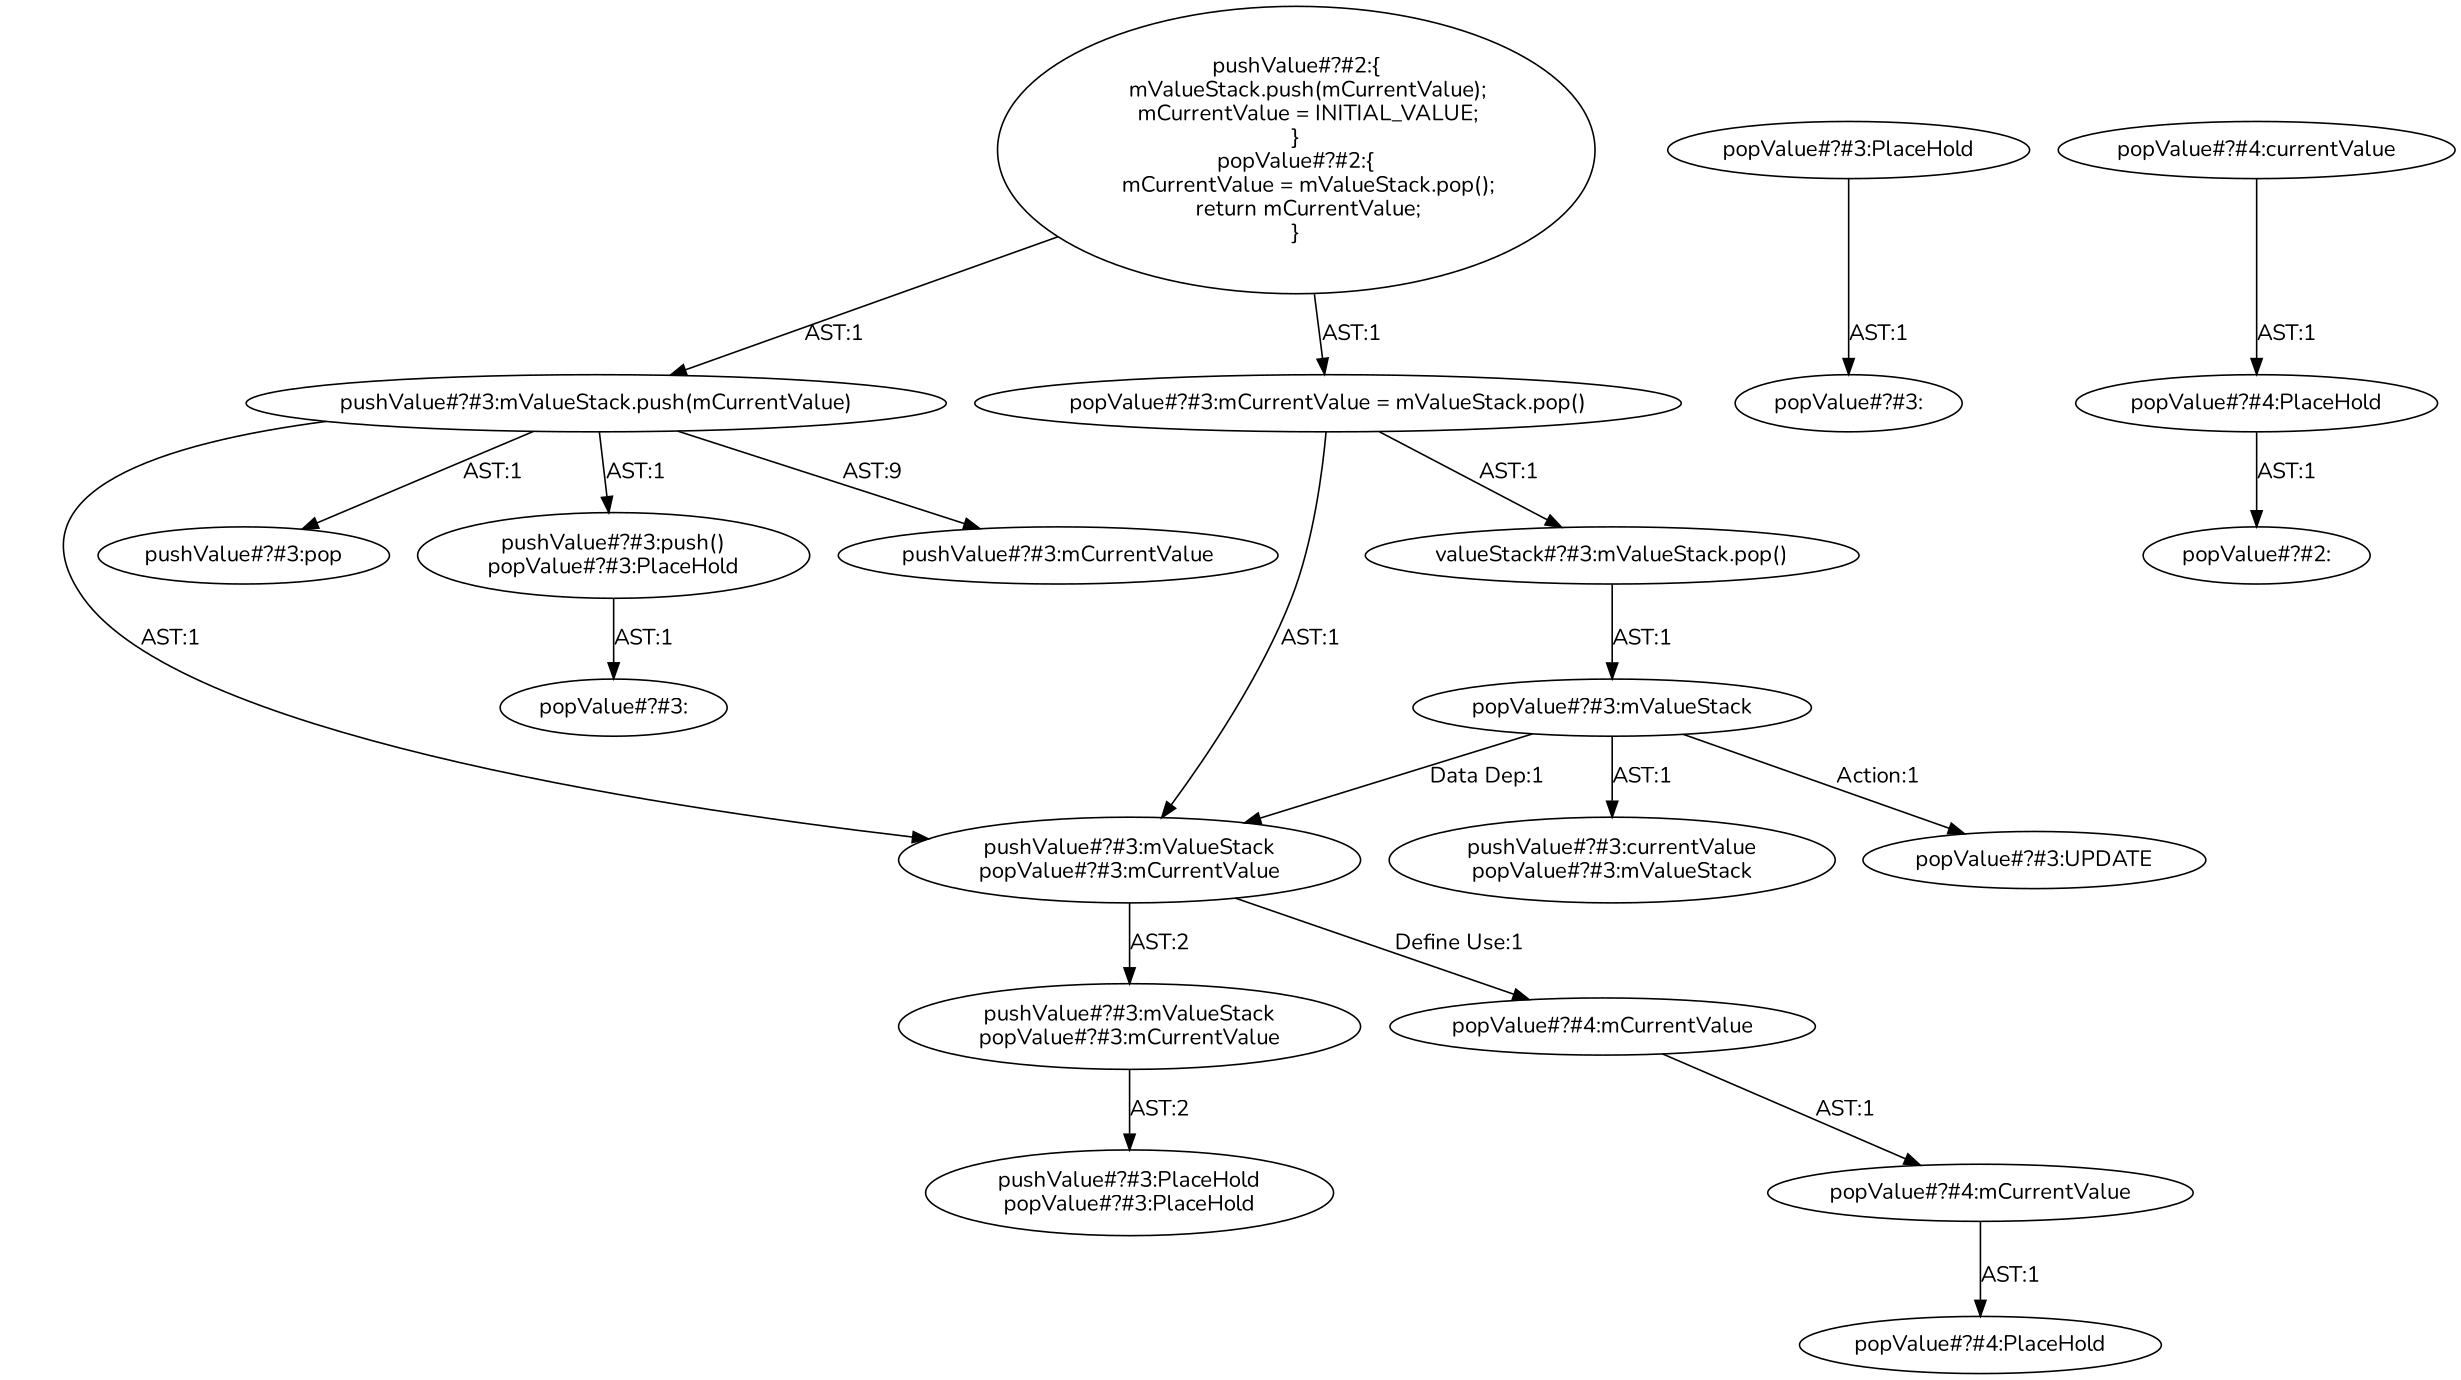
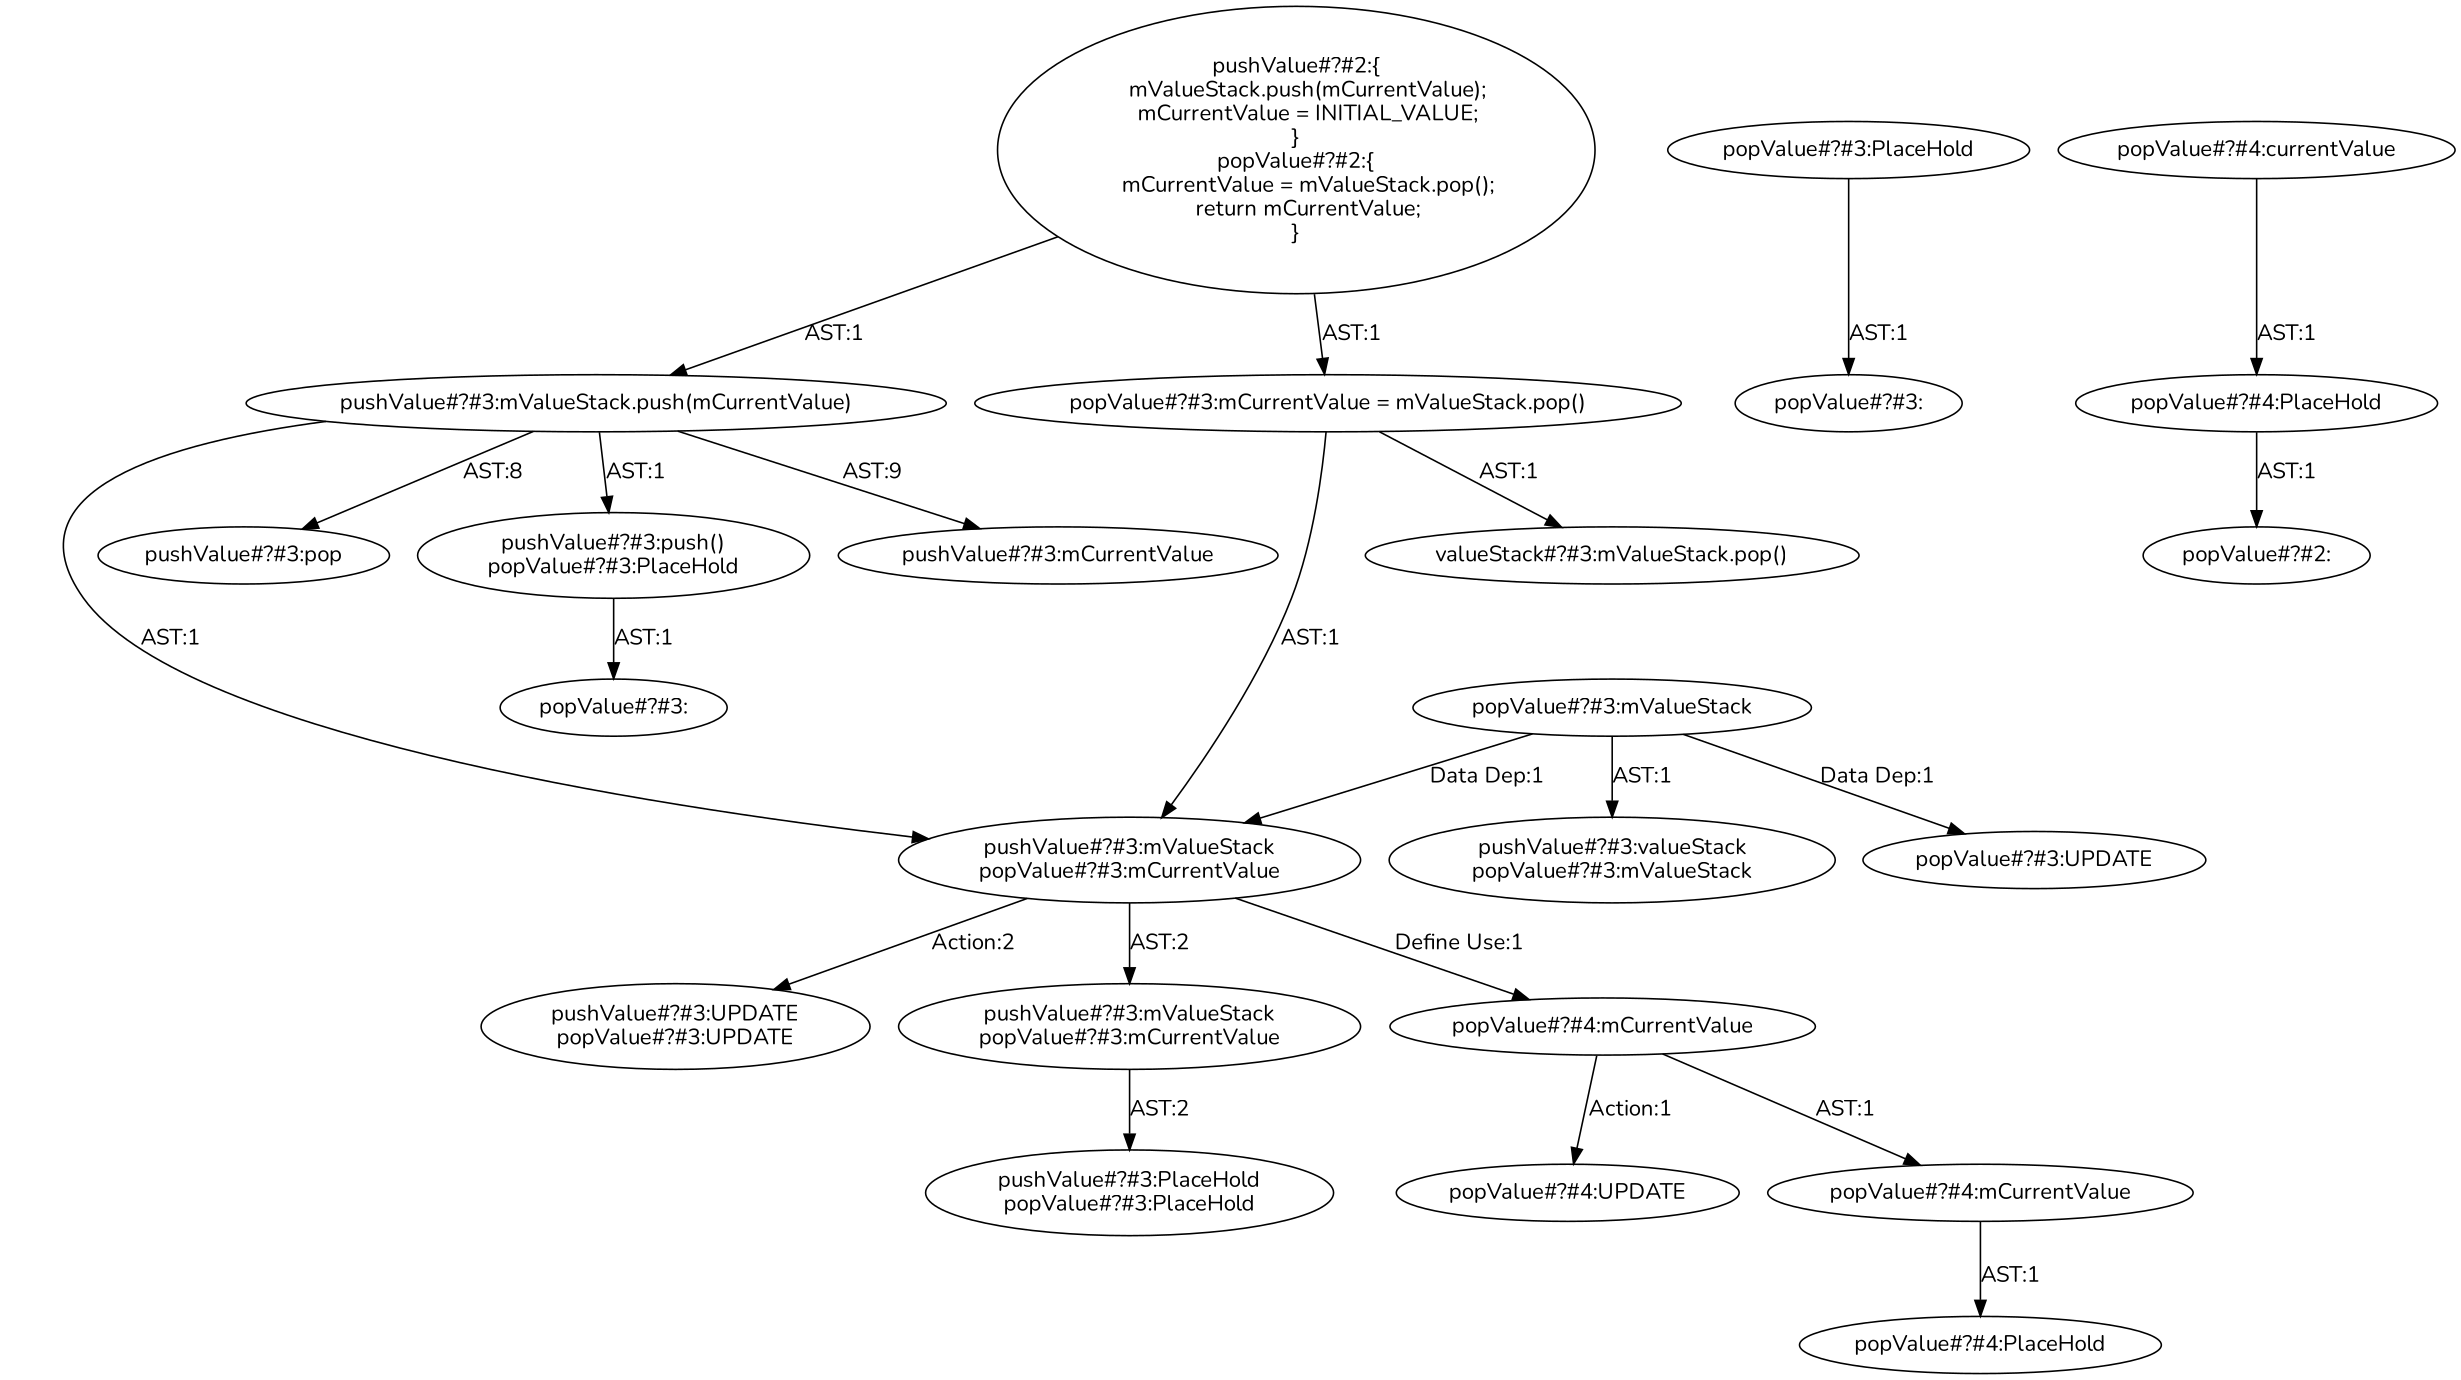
(493, 472) -> (493, 472)
(1612, 623) -> none
(1878, 777) -> (1878, 777)
(1612, 860) -> (1612, 860)
none -> (676, 1027)
none -> (1568, 1193)
